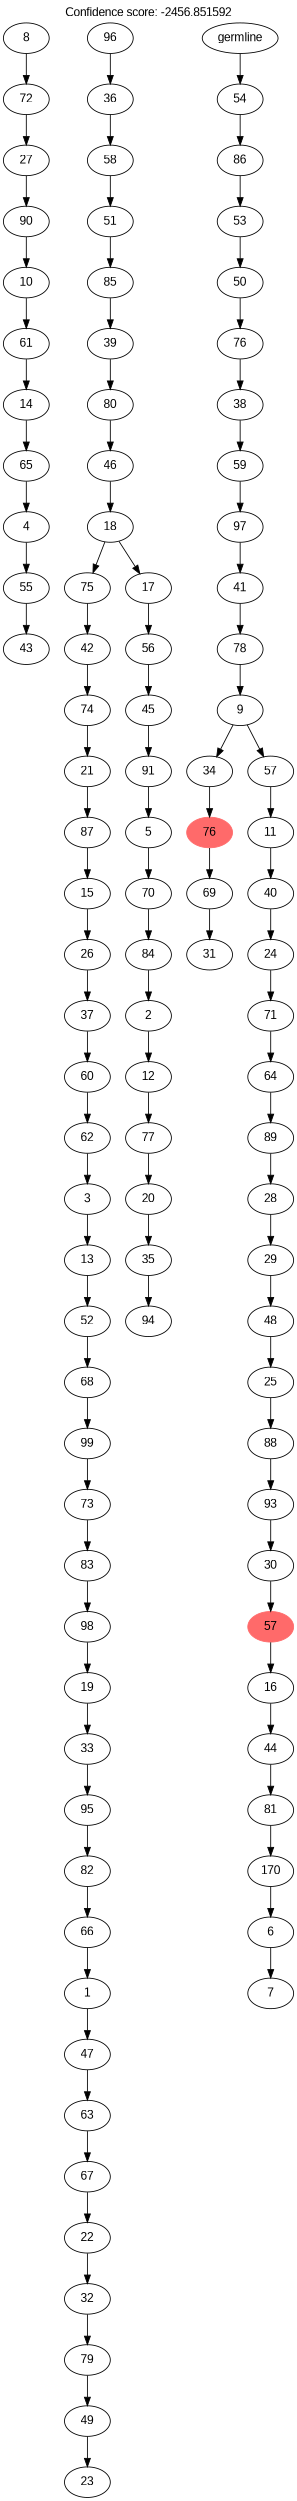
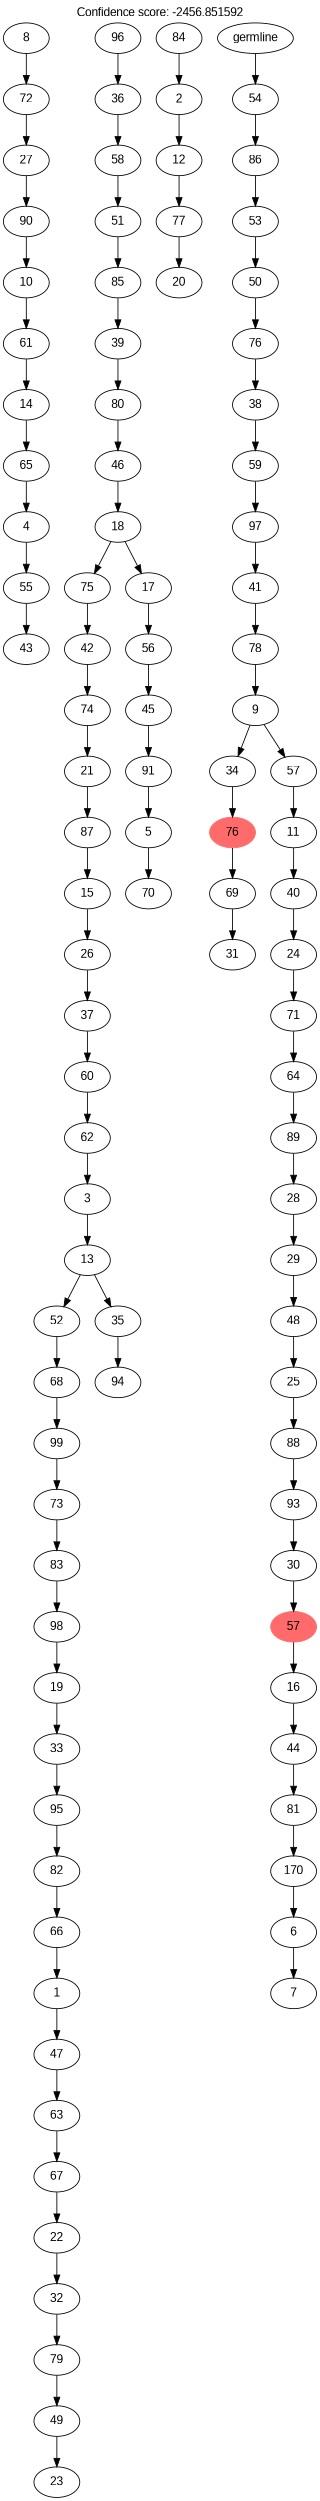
(149, 920) -> none
(149, 1225) -> (101, 1287)
